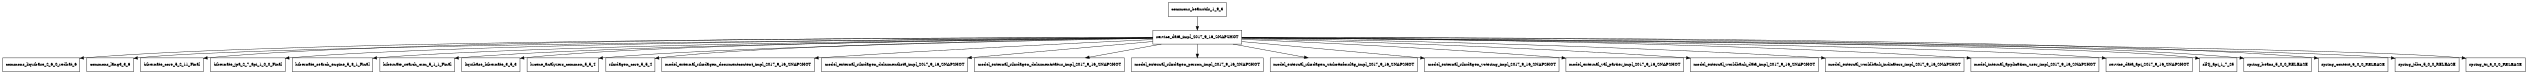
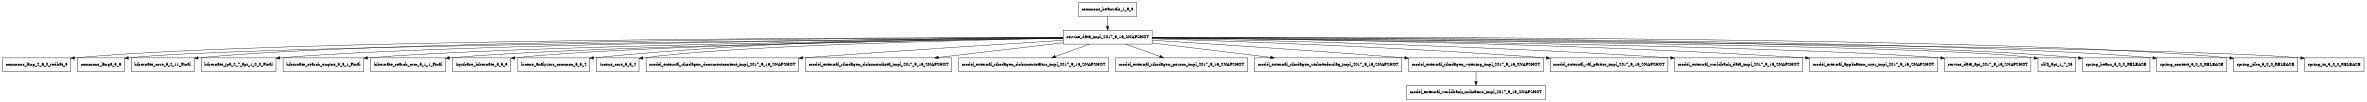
(1532, 45) -> (1476, 77)
(41, 65) -> (37, 65)
(630, 65) -> (618, 65)
